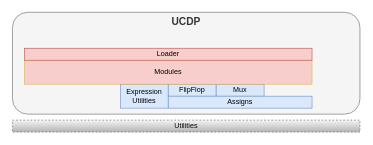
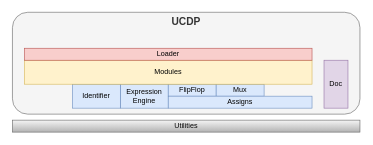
(168, 72) -> (168, 72)
none -> (336, 84)
none -> (96, 96)
(144, 96) -> (144, 96)
(186, 126) -> (186, 126)
